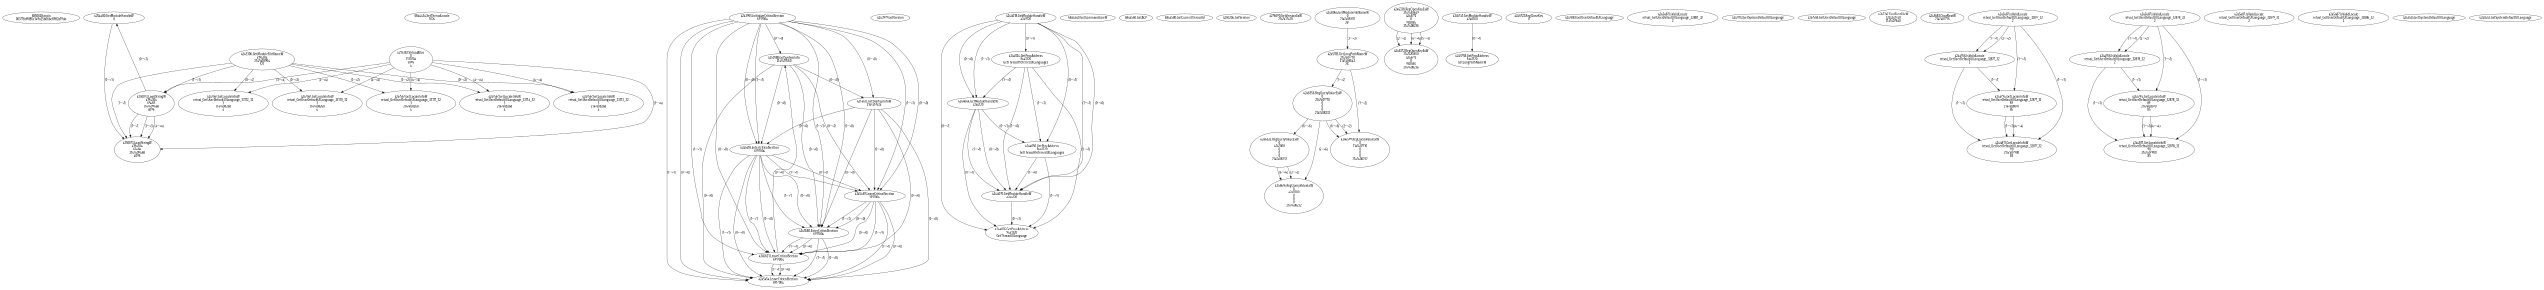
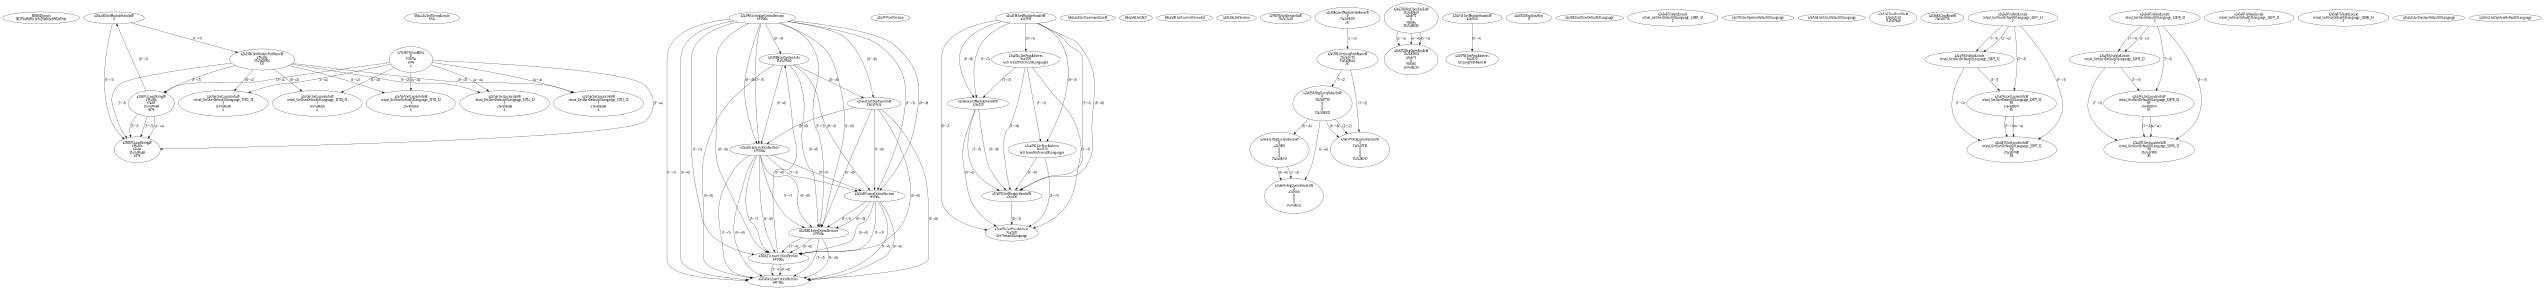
none -> (183, 37)
(1000, 128) -> none
(1012, 196) -> (1012, 196)
